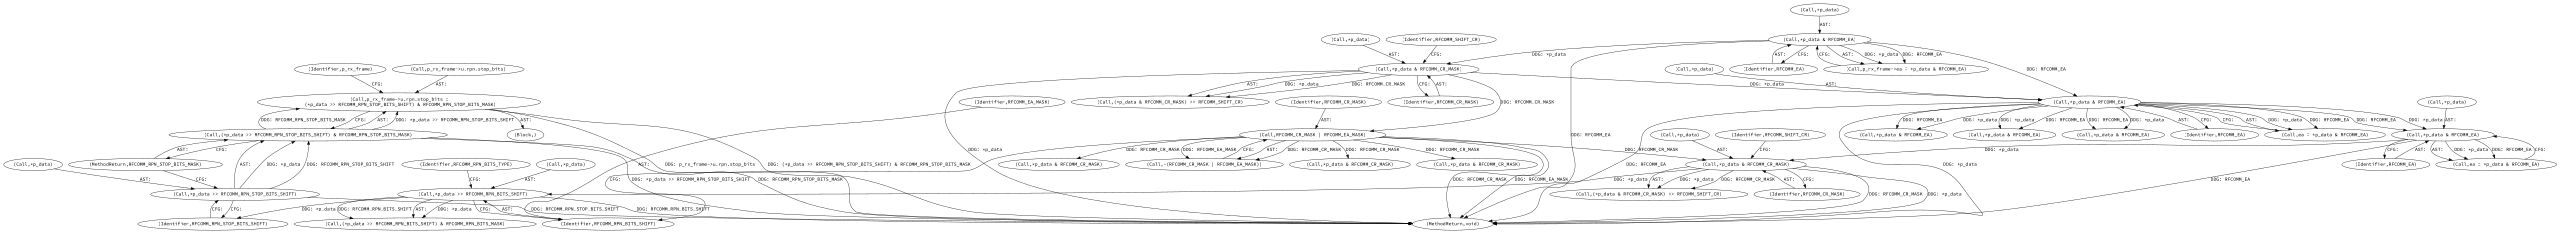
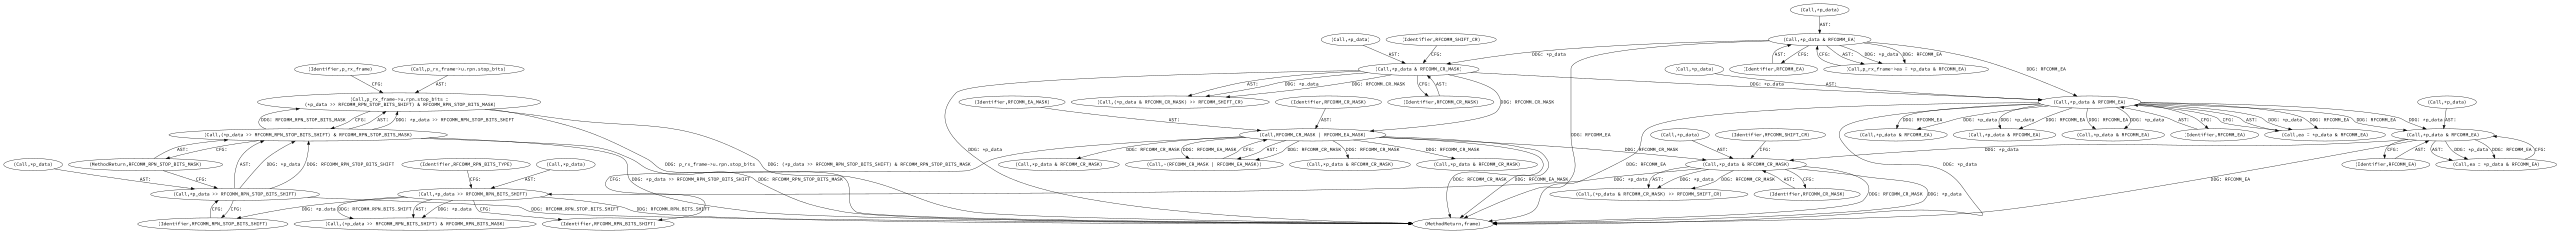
(525, 135) -> none
(727, 136) -> (1149, 120)
(504, 212) -> none
(1453, 224) -> (1453, 224)
